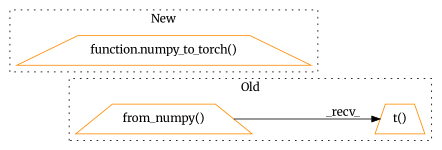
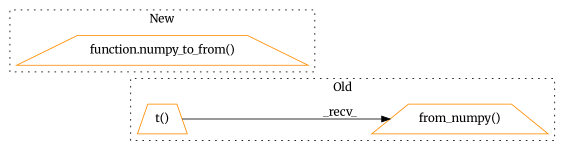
(164, 50) -> (162, 50)
(303, 119) -> (282, 119)
